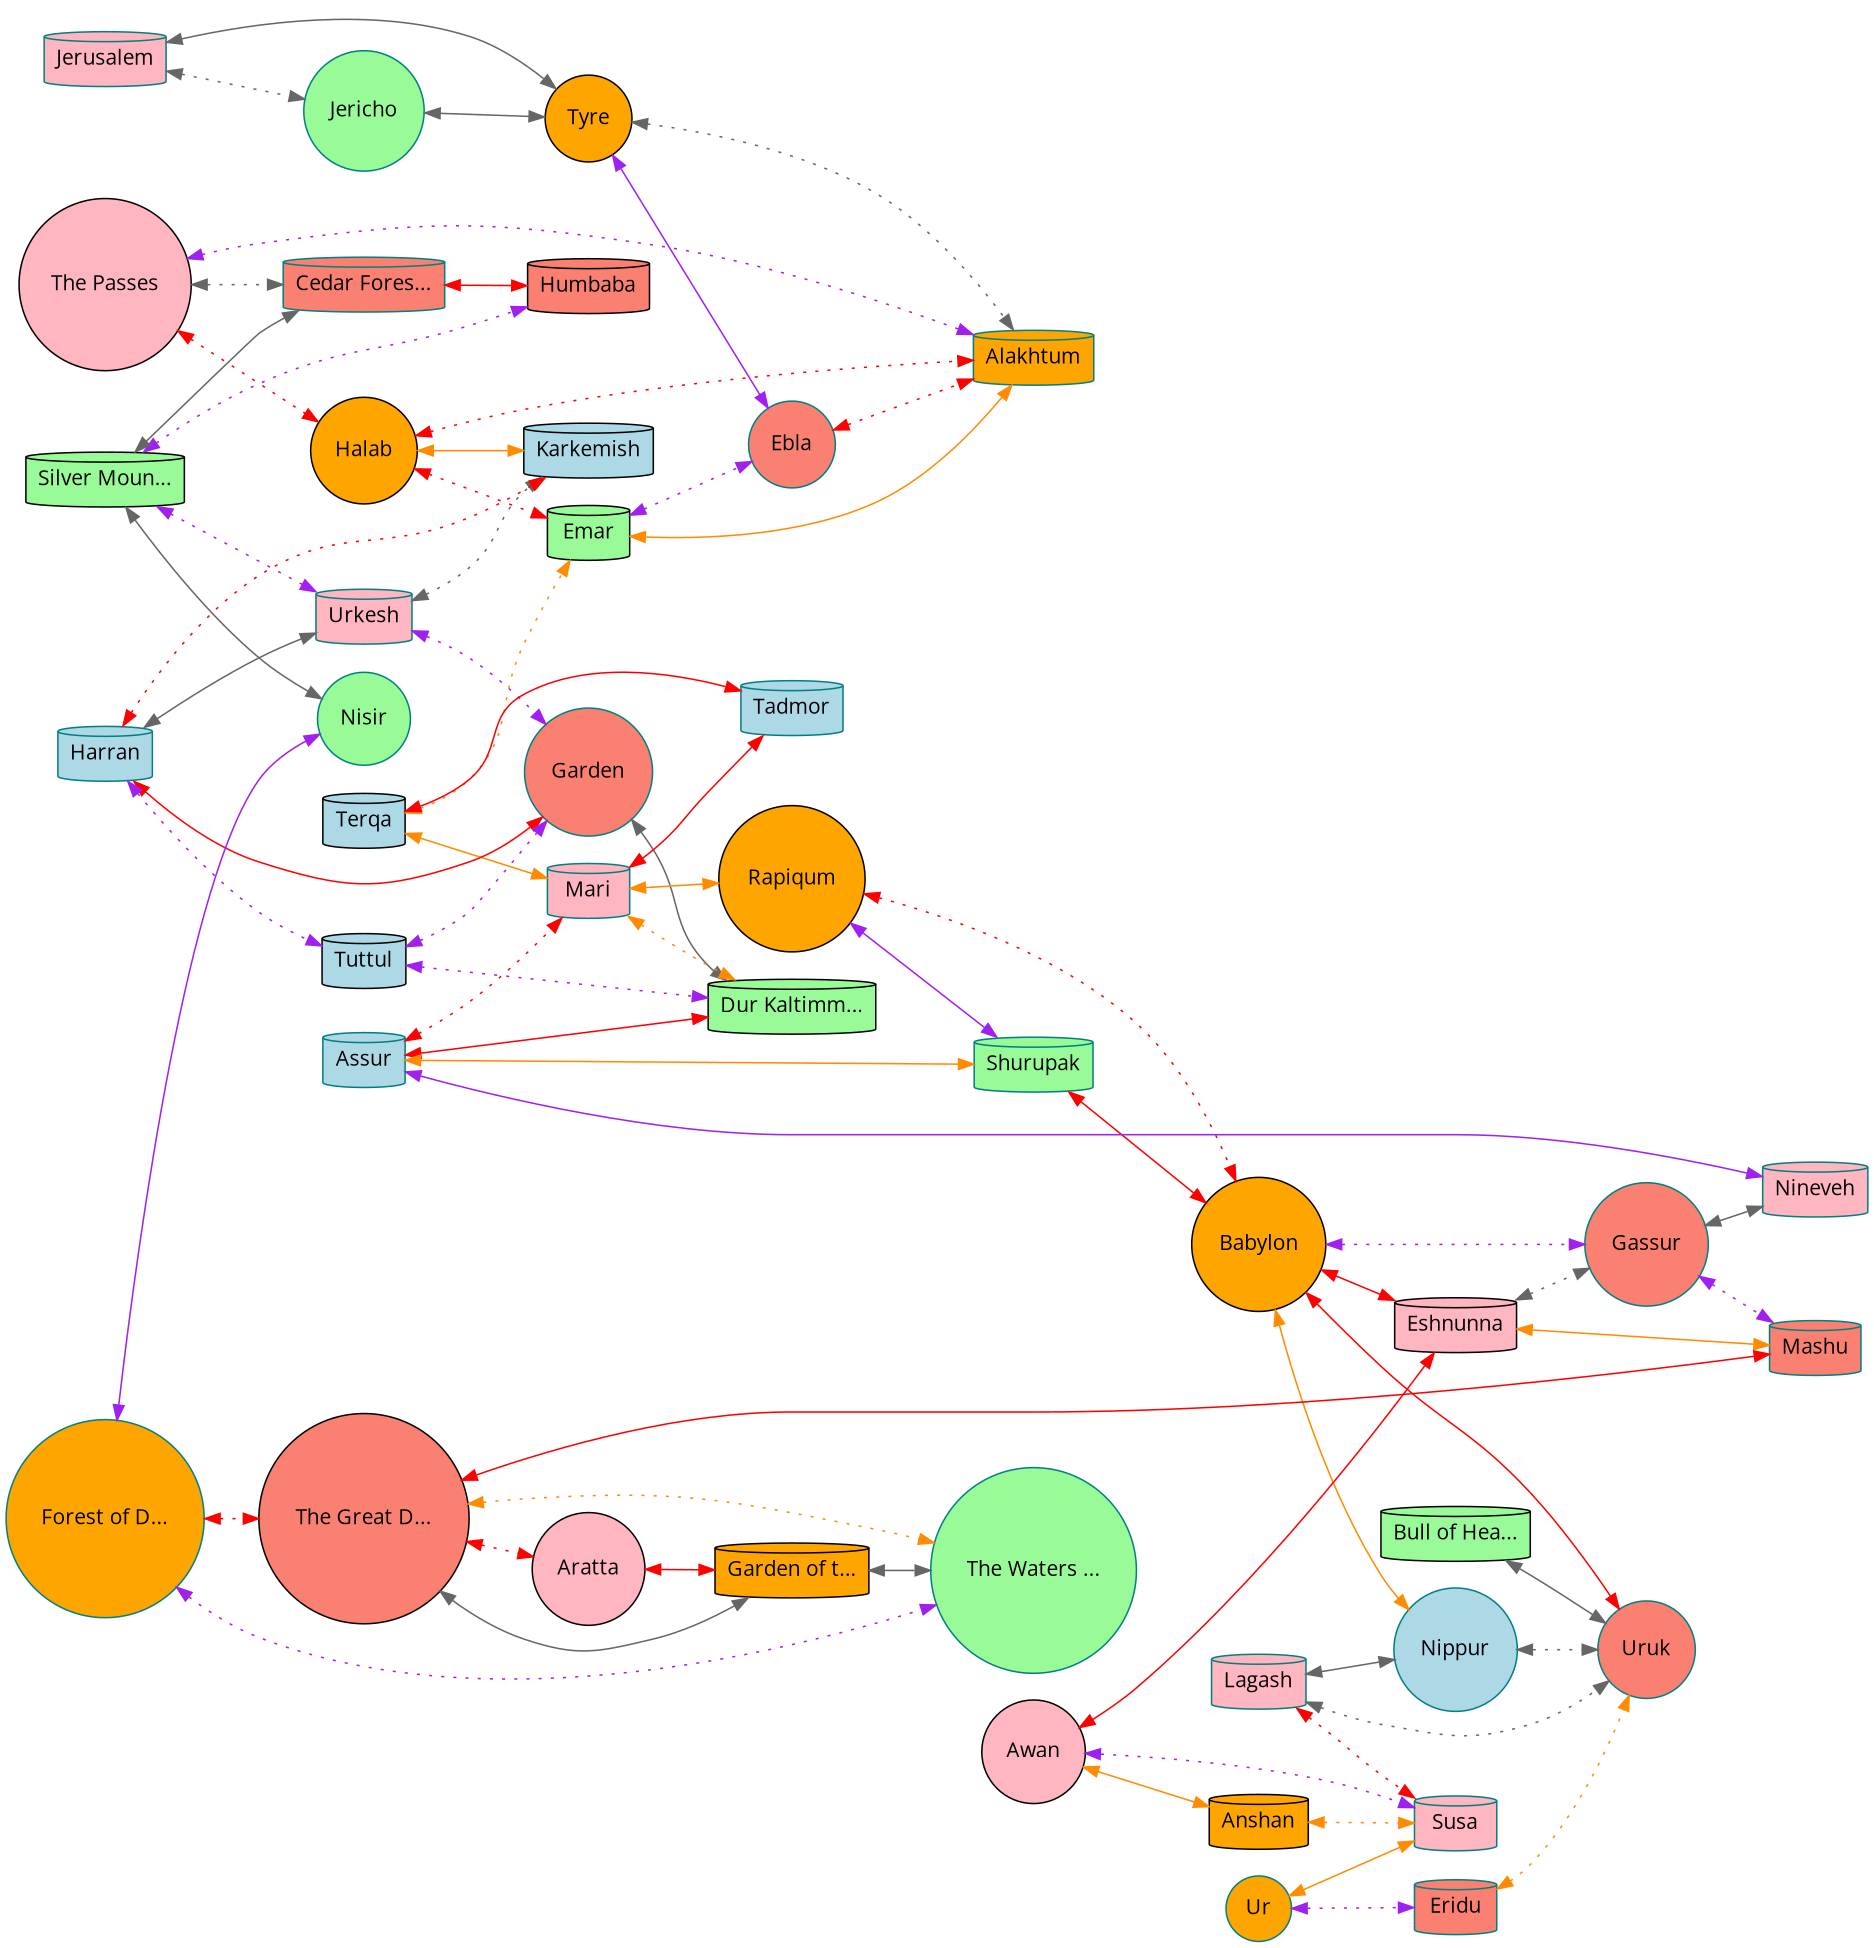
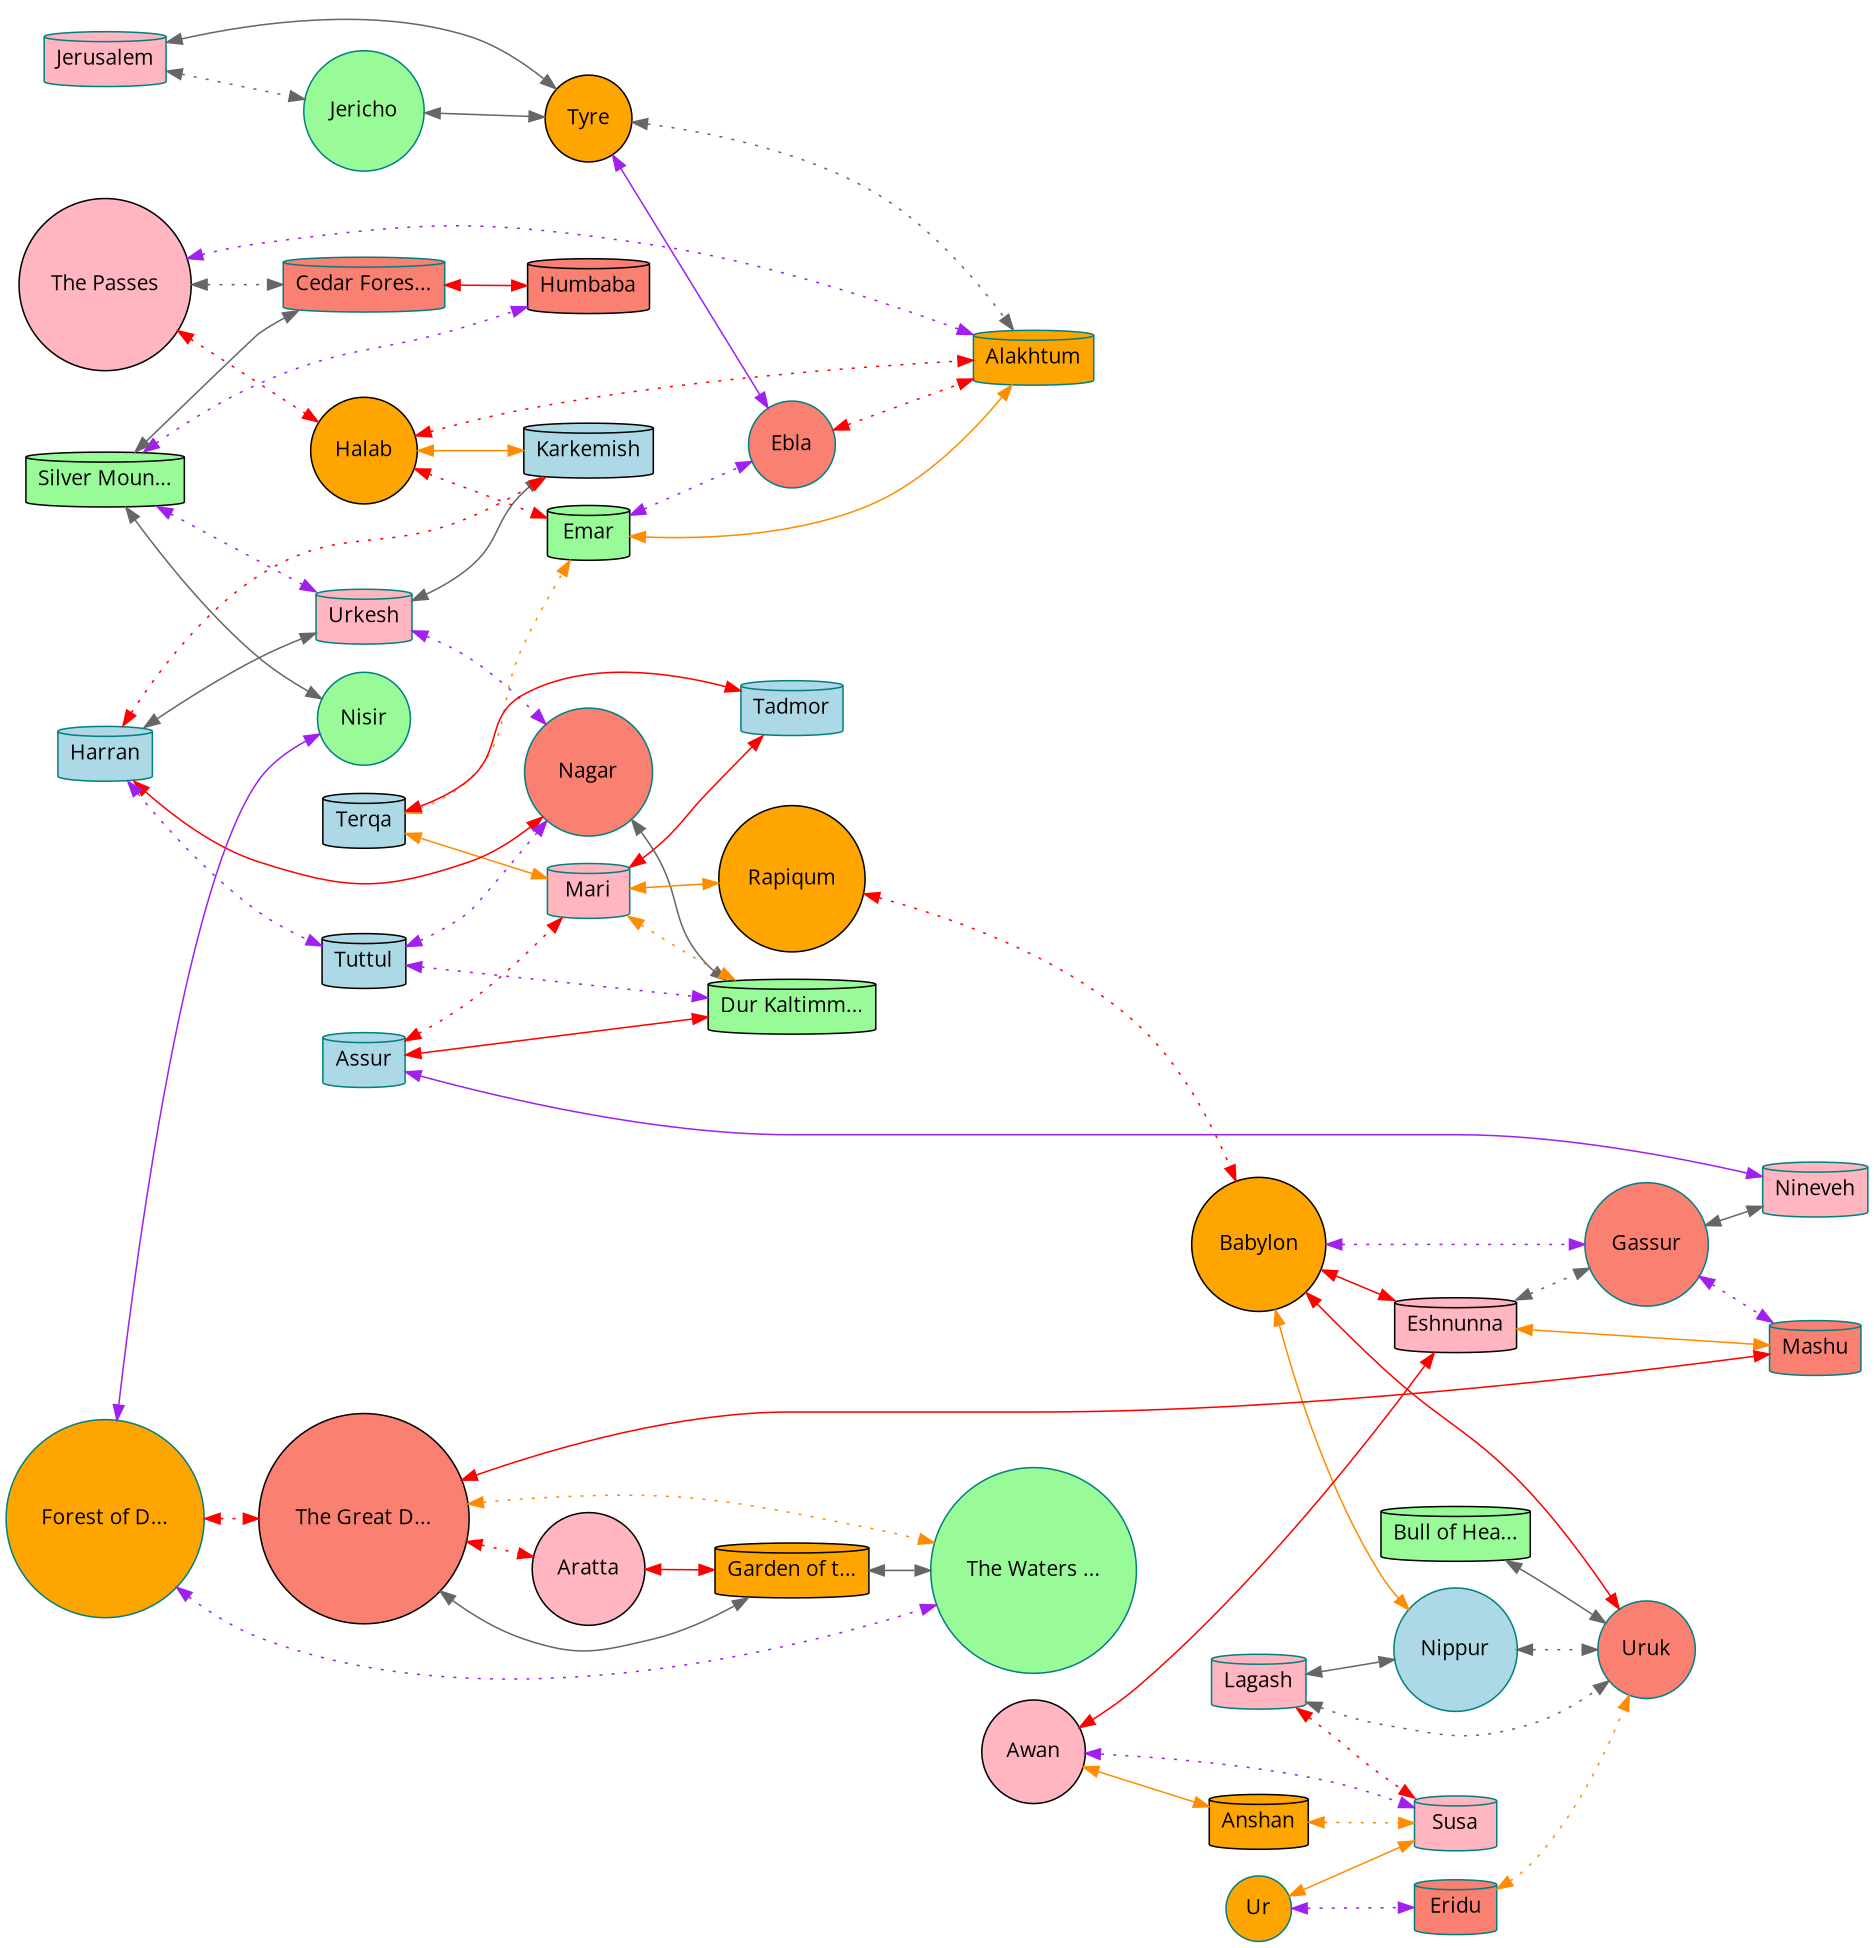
(486, 549) -> (486, 549)
(589, 772) -> (589, 772)
(1034, 1065) -> none
